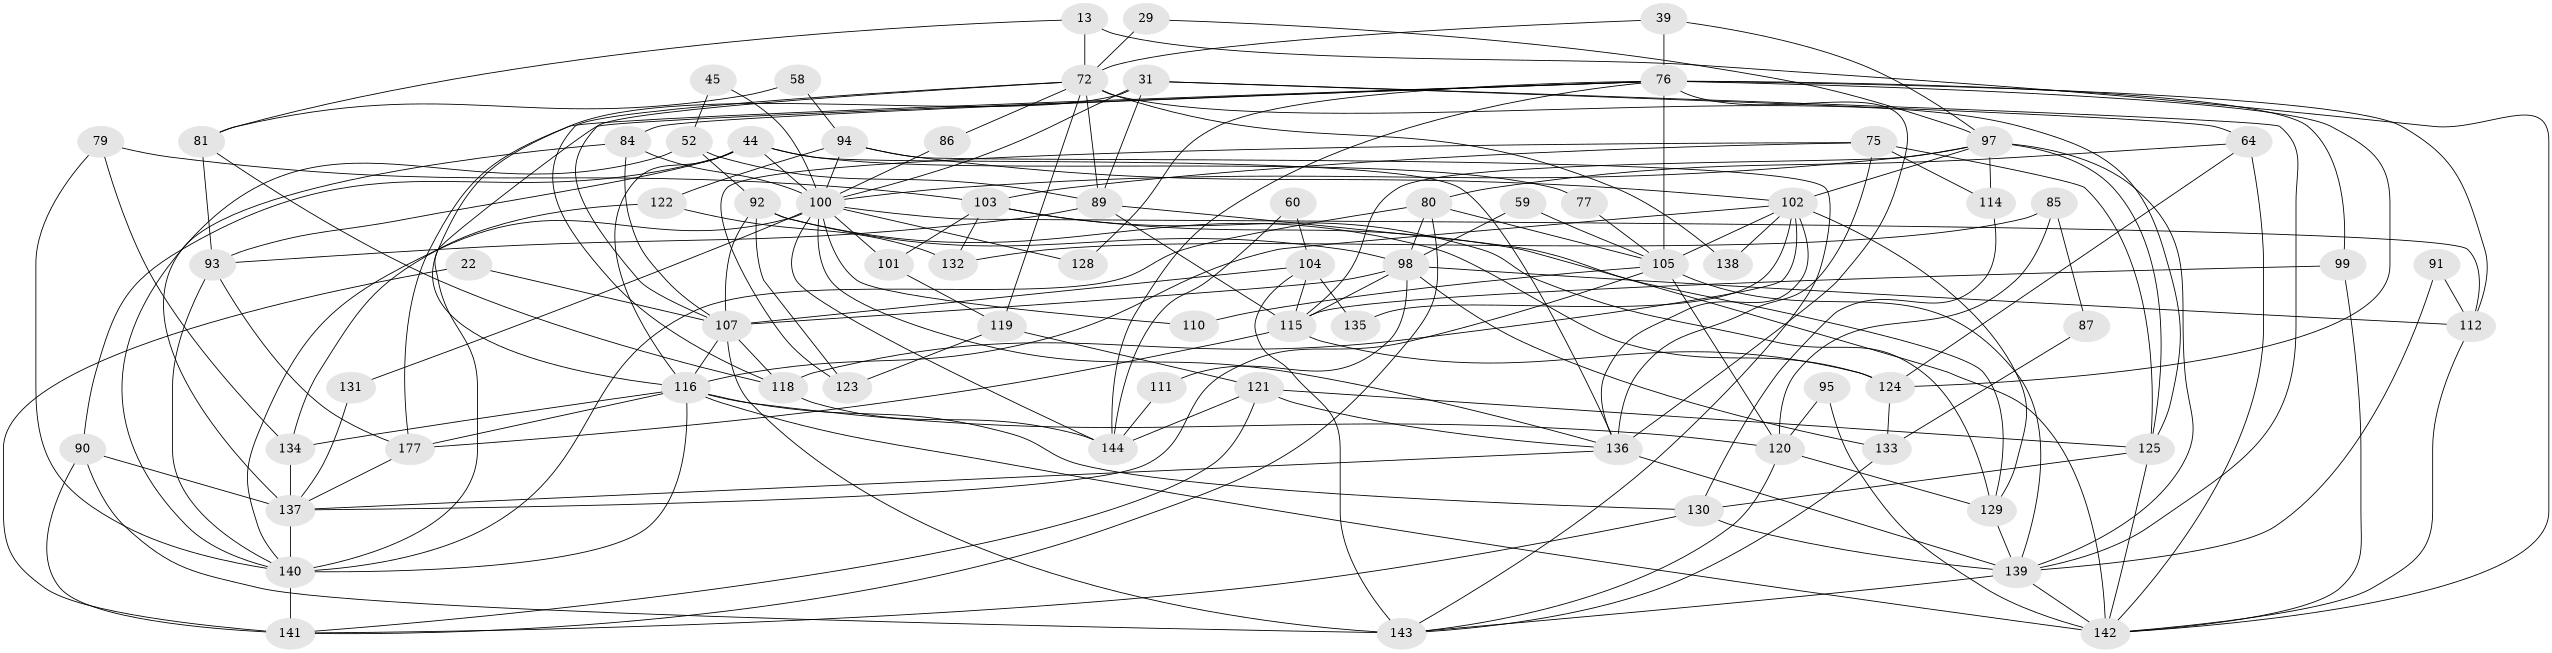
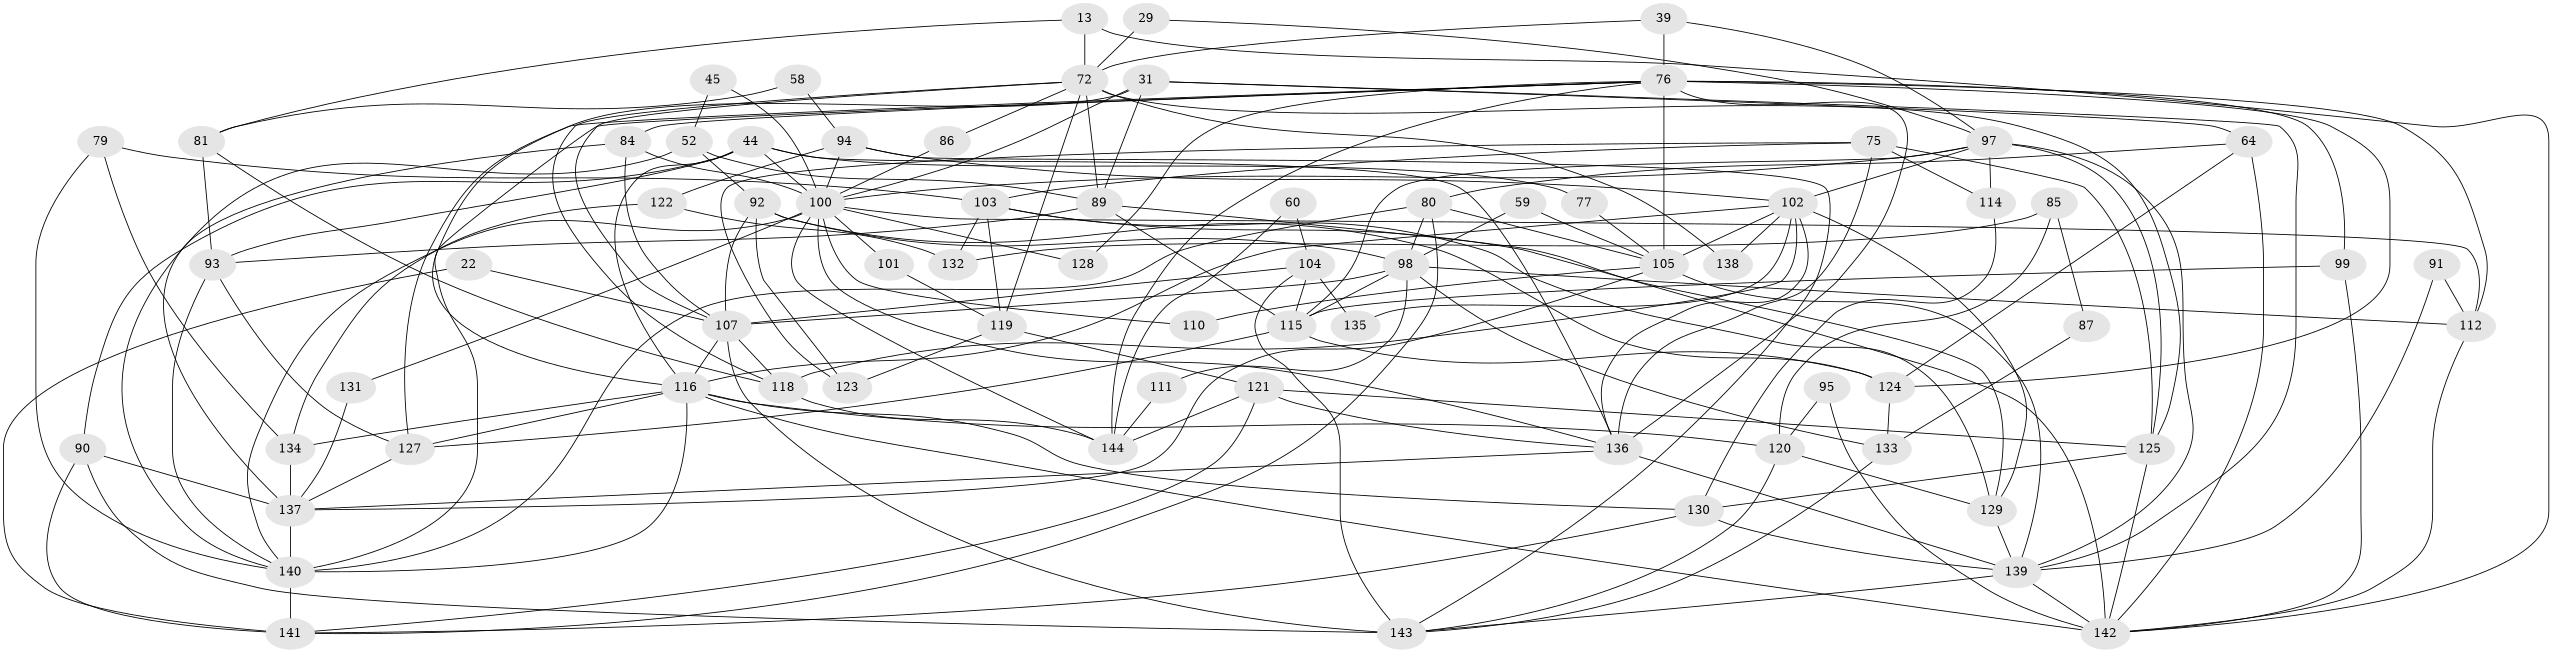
(937, 234) -> (994, 265)
(1715, 345) -> none
(410, 449) -> (410, 449)
